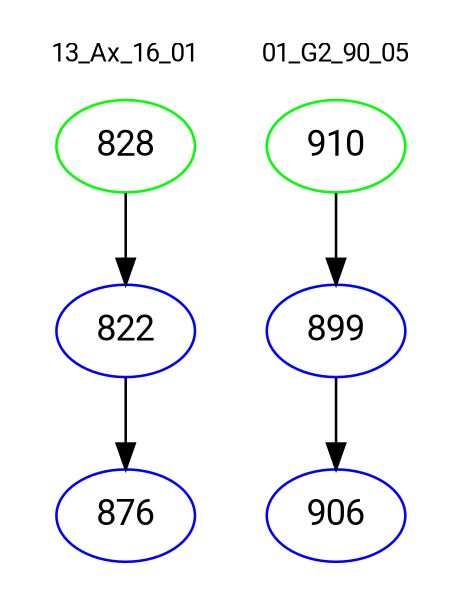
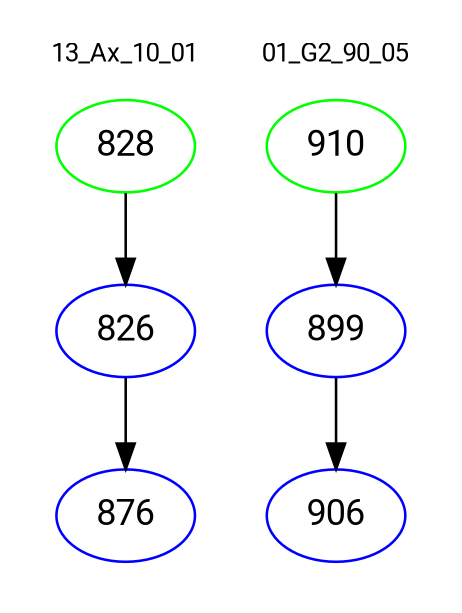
(126, 55) -> (126, 55)
(126, 331) -> (126, 331)
